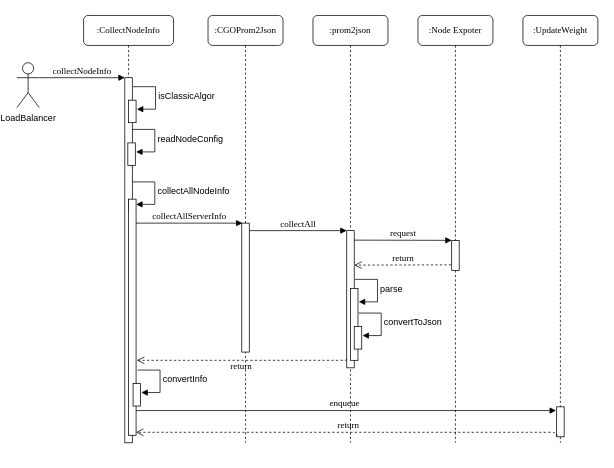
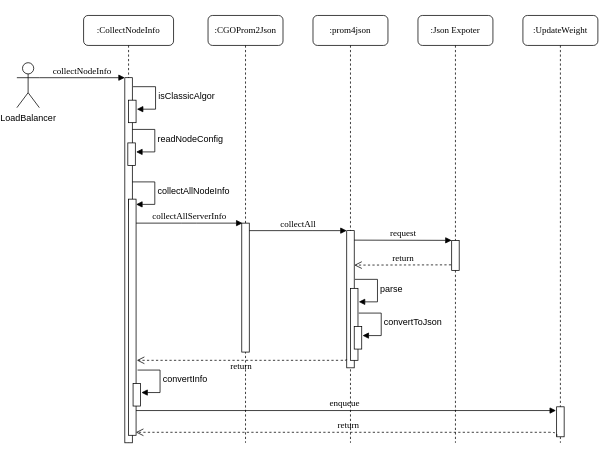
(351, 30) -> (351, 30)
(456, 30) -> (456, 30)
